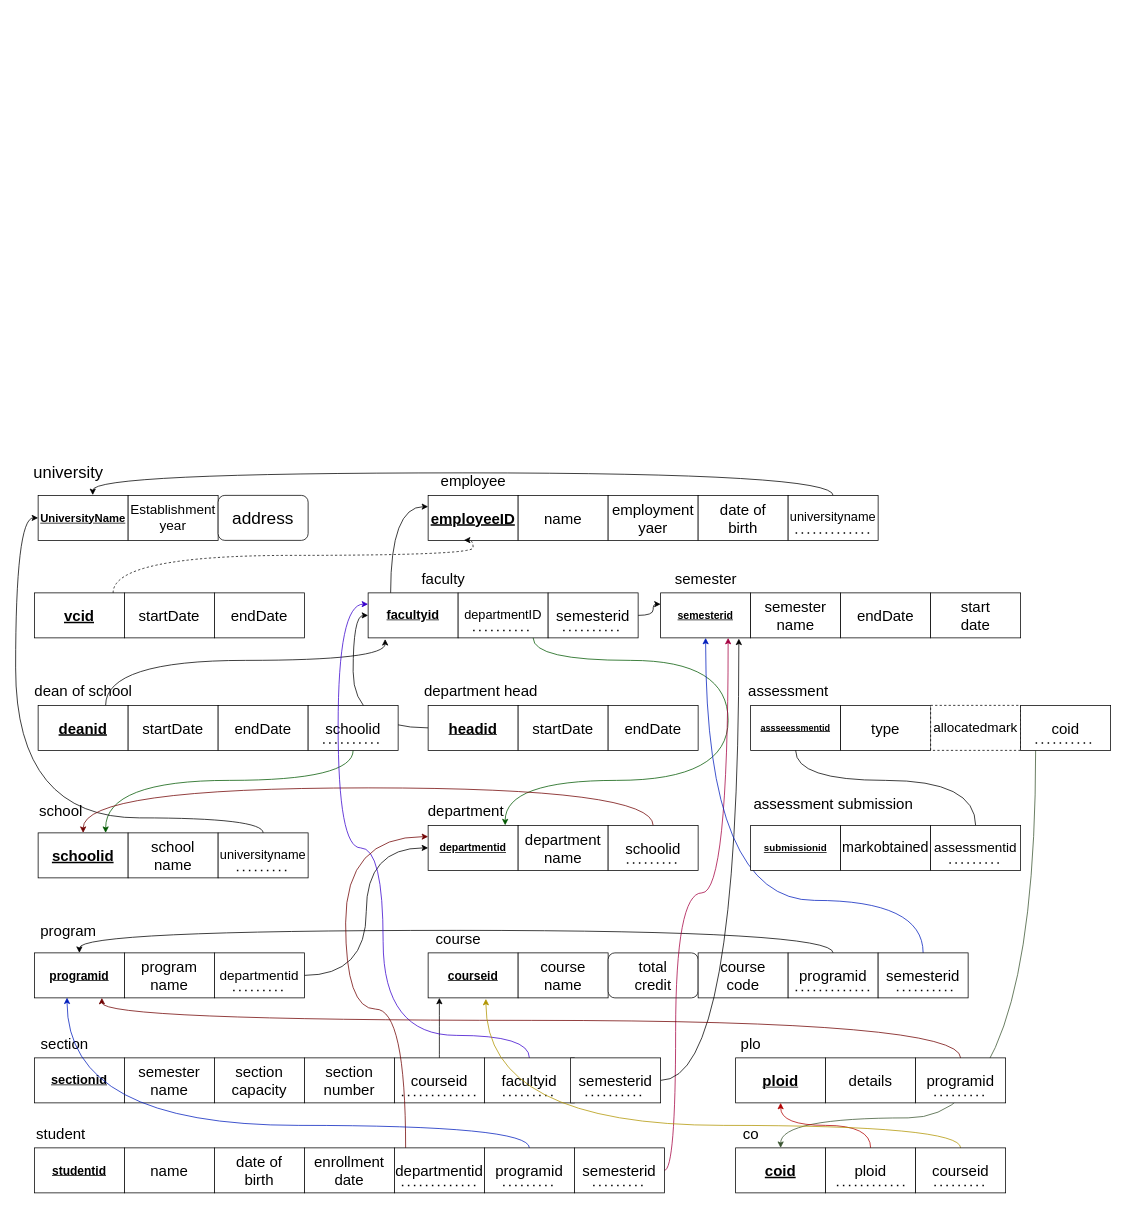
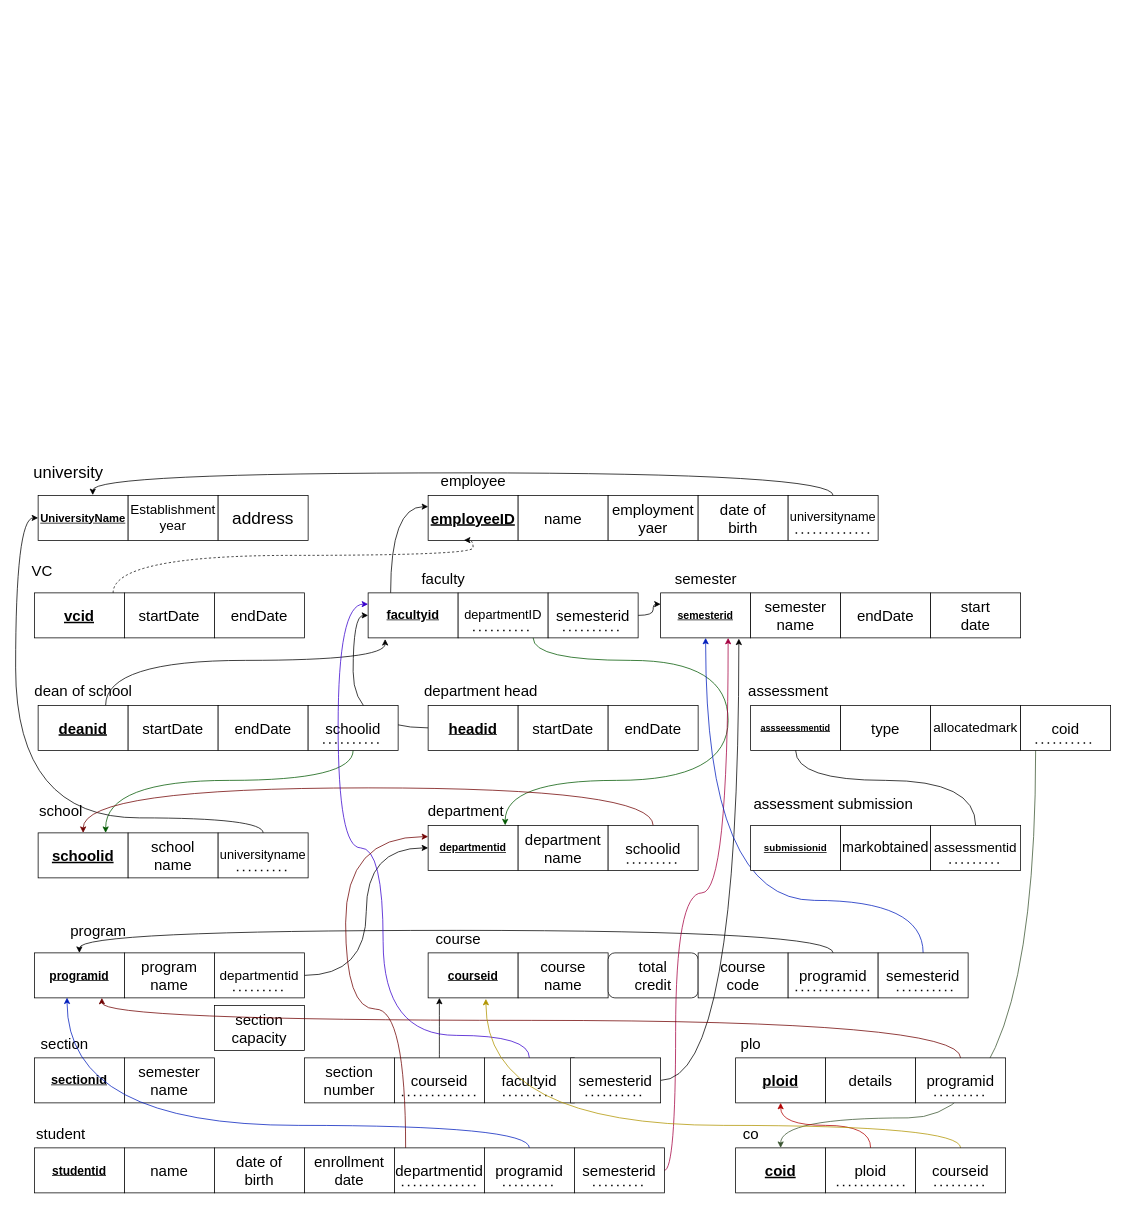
(263, 518) -> (263, 518)
none -> (42, 570)
(975, 728) -> (975, 728)
(68, 930) -> (98, 930)
(259, 1080) -> (259, 1028)
